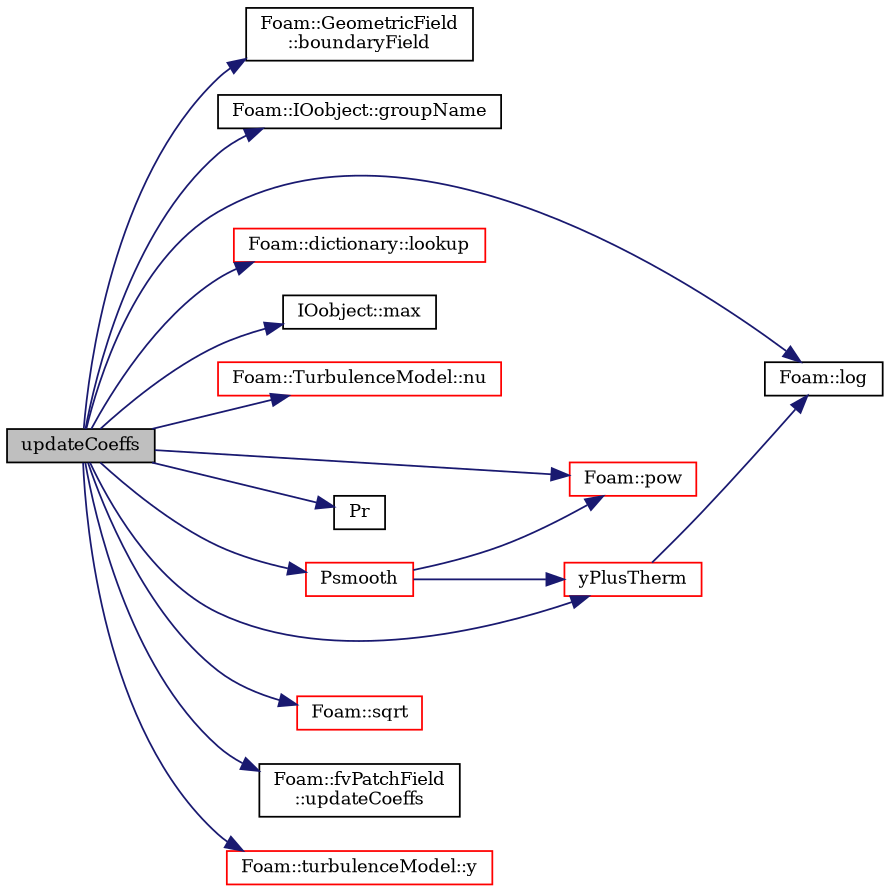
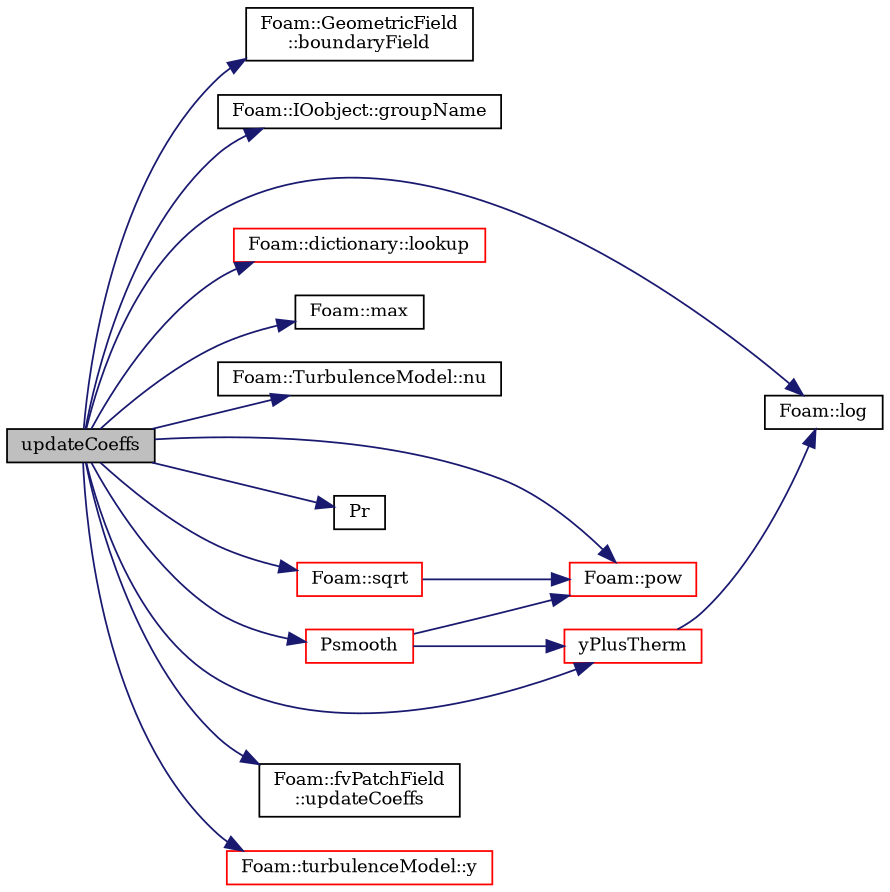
(360, 312) -> (360, 312)
(360, 379) -> (360, 379)
none -> (487, 579)
